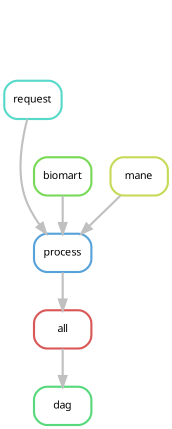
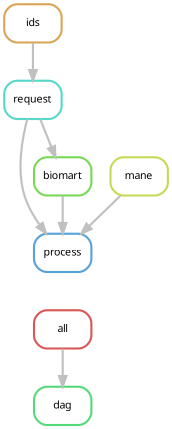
none -> (33, 23)
none -> (46, 133)
(63, 286) -> none
